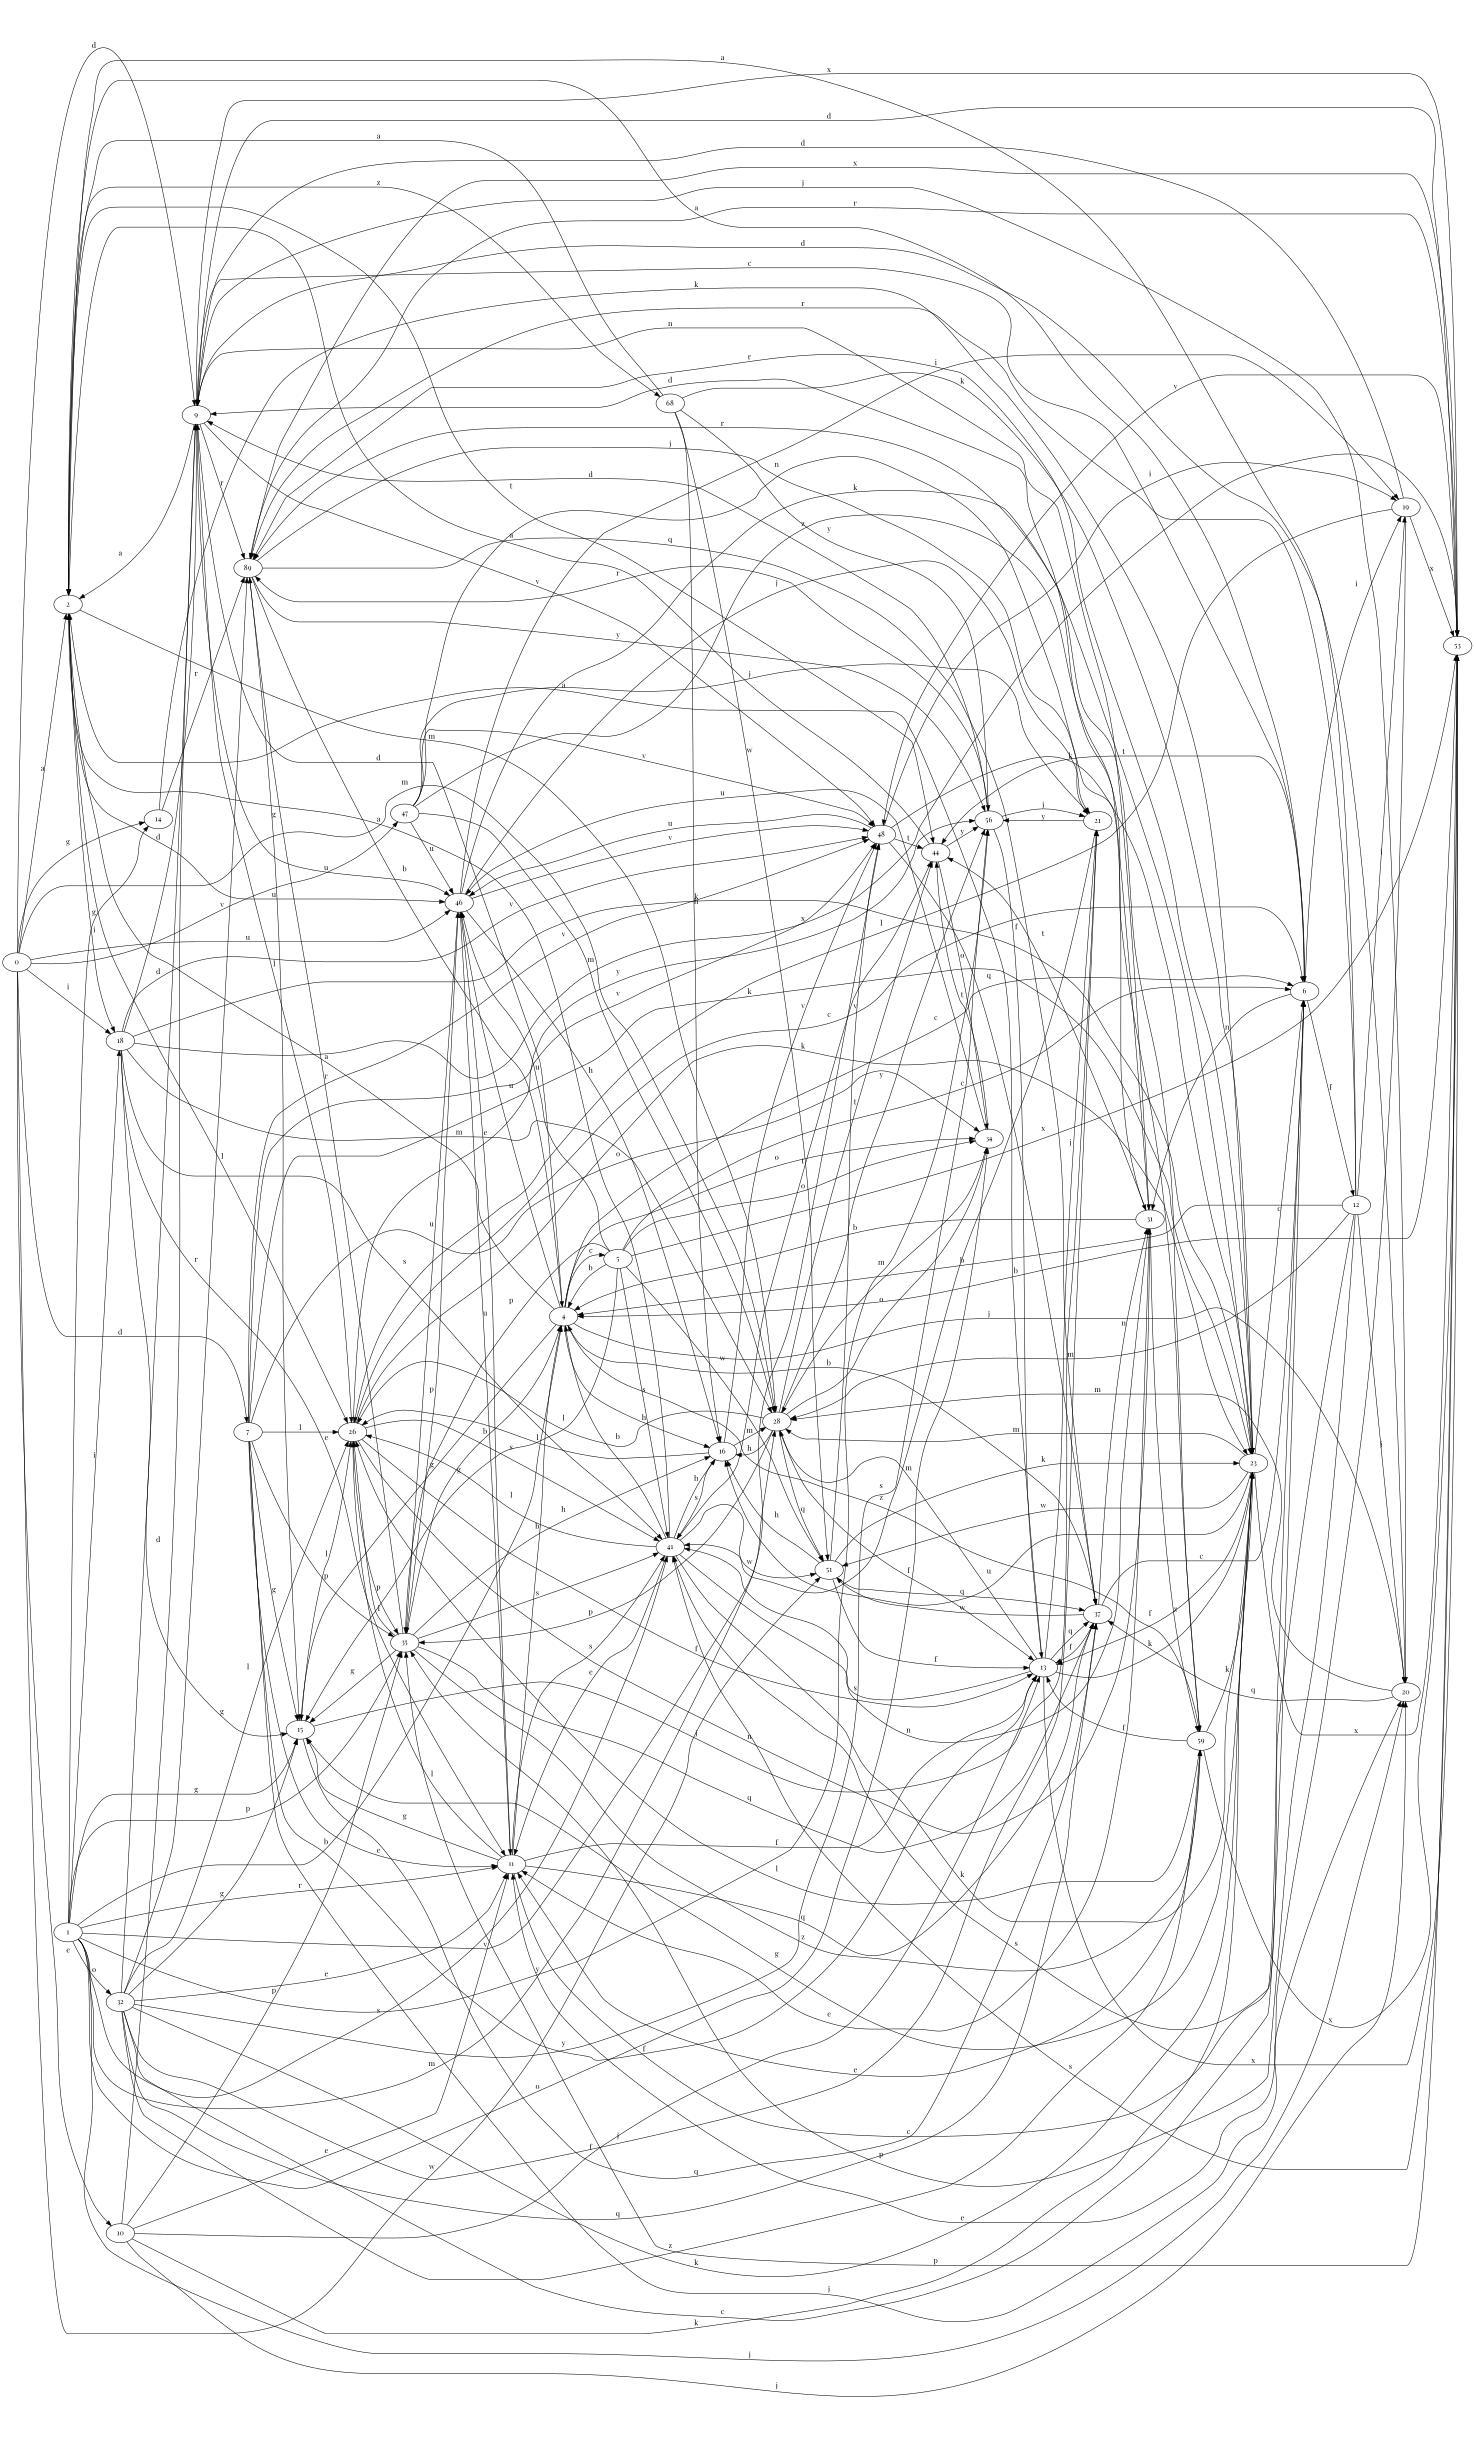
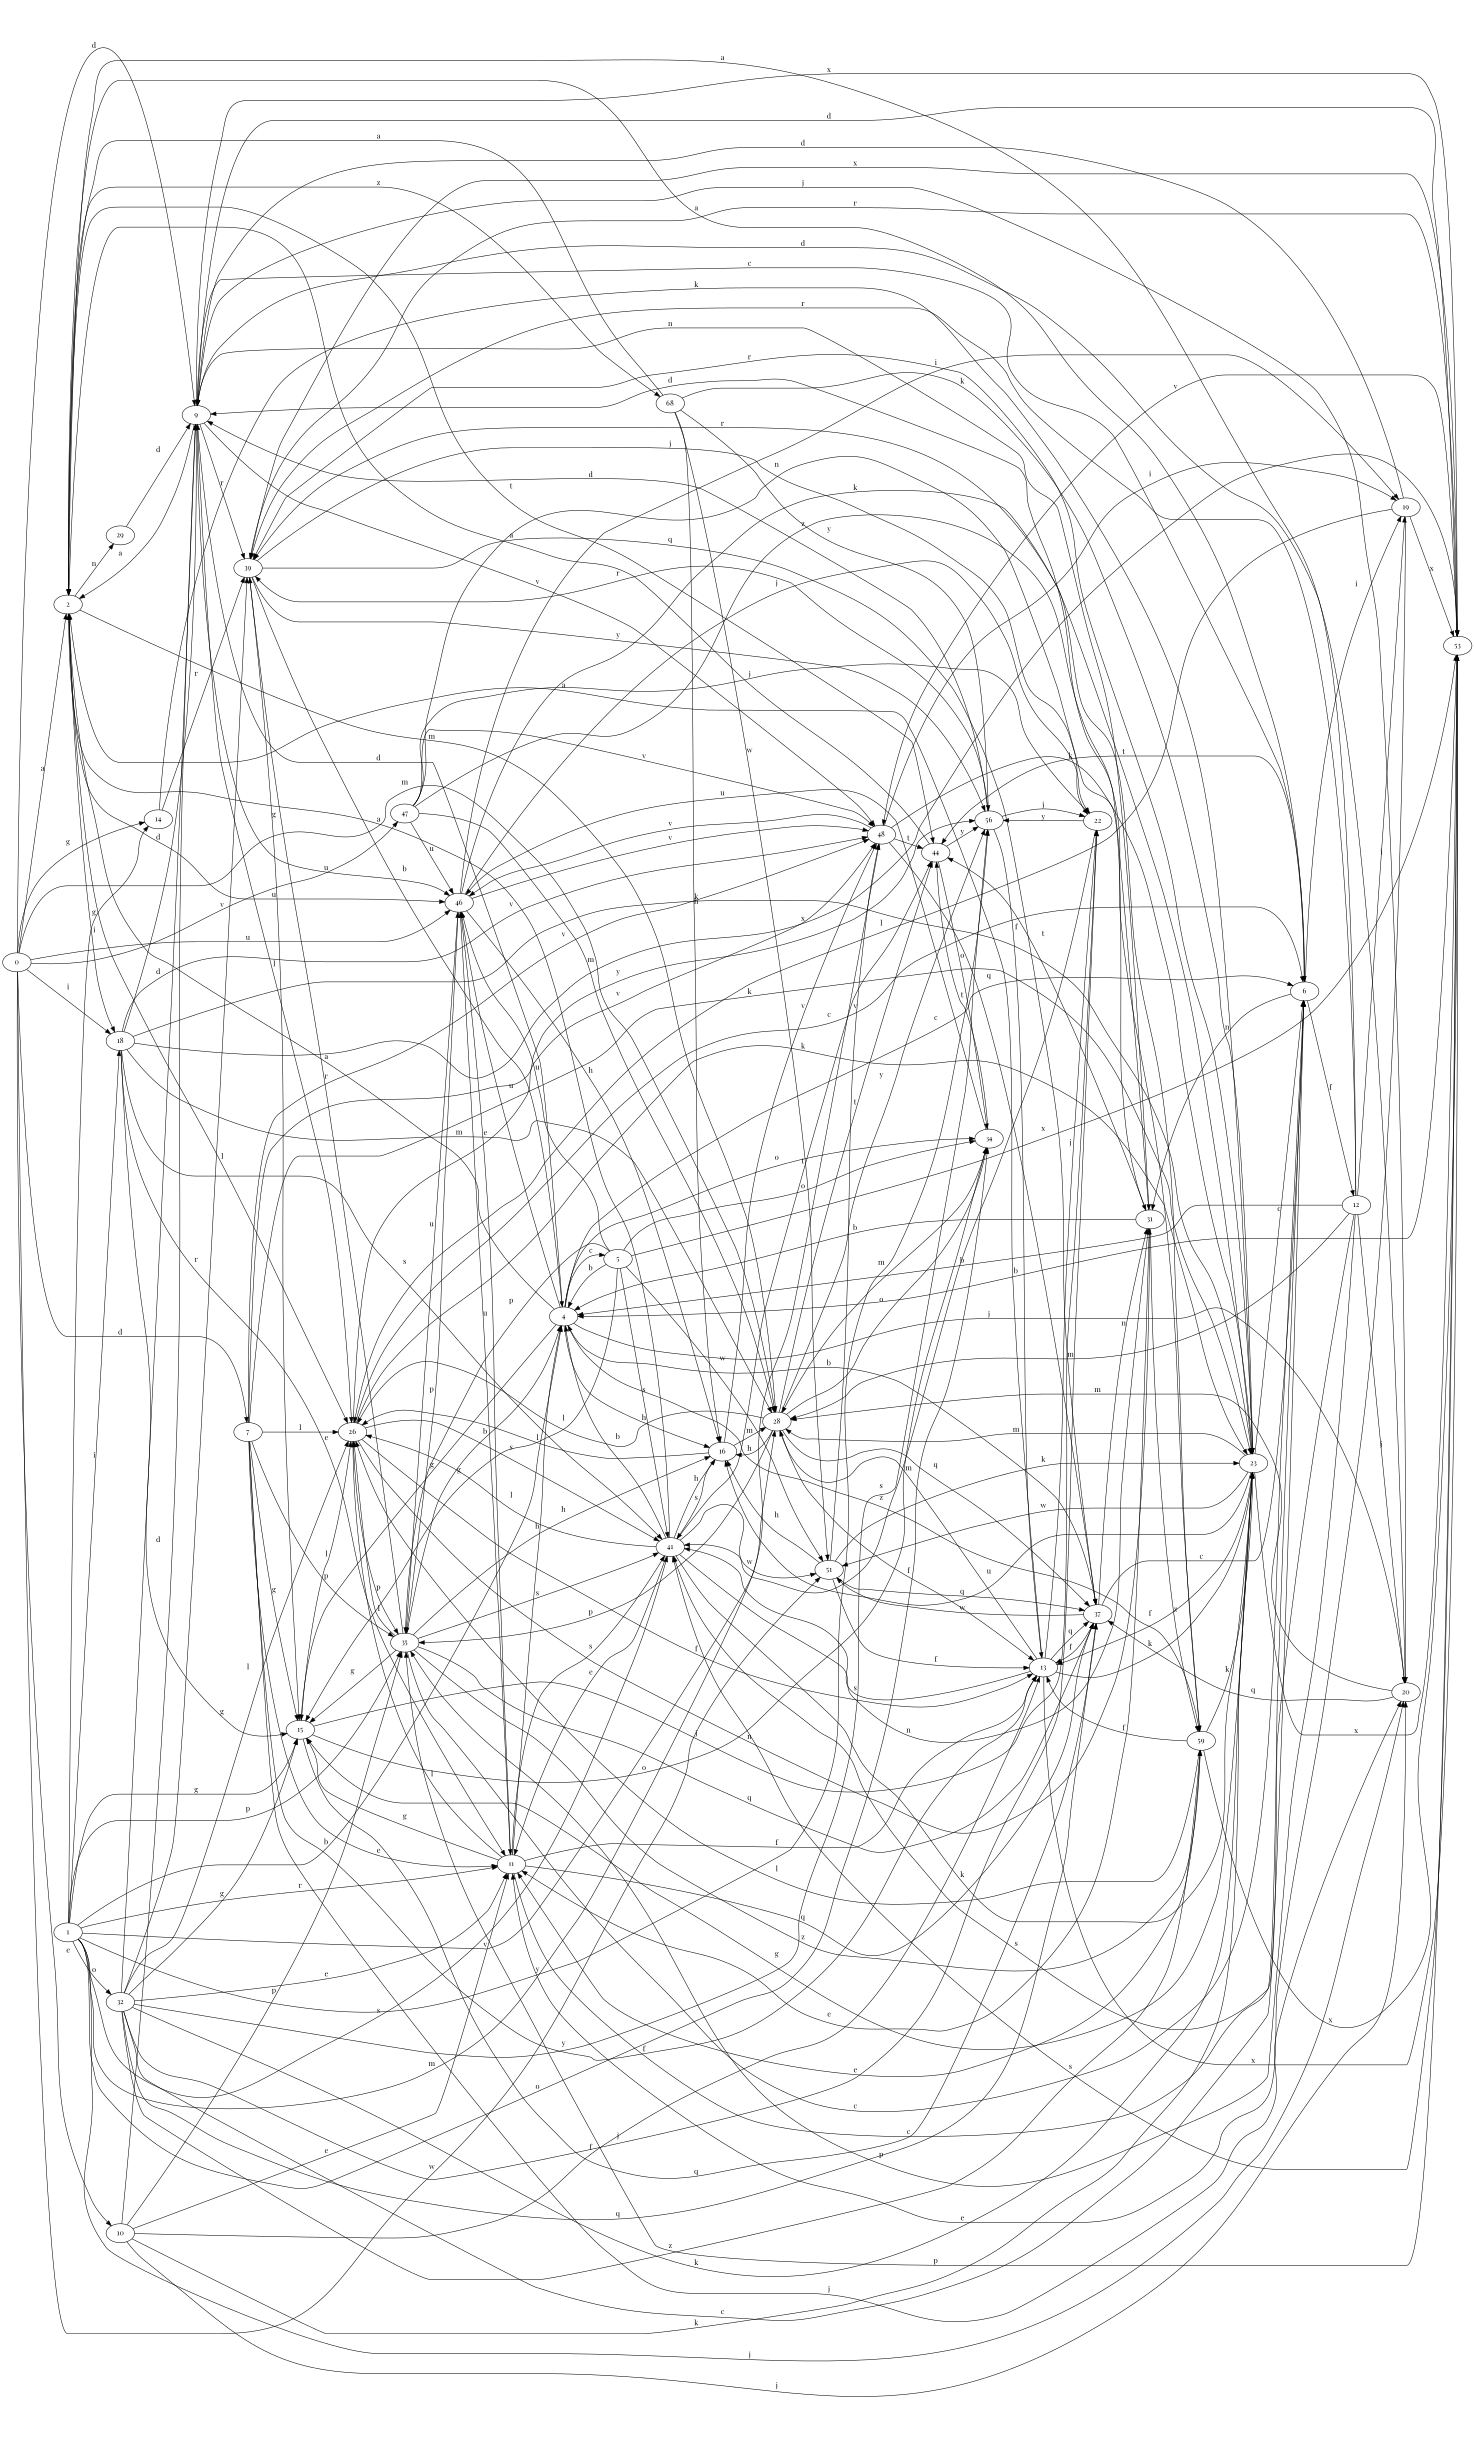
none -> (120, 535)
(248, 568) -> (248, 568)
(1098, 821) -> (1098, 821)
(670, 824) -> (670, 824)
(946, 1094) -> (1192, 2010)
(566, 1187) -> (820, 1663)
(795, 1495) -> (943, 1484)
